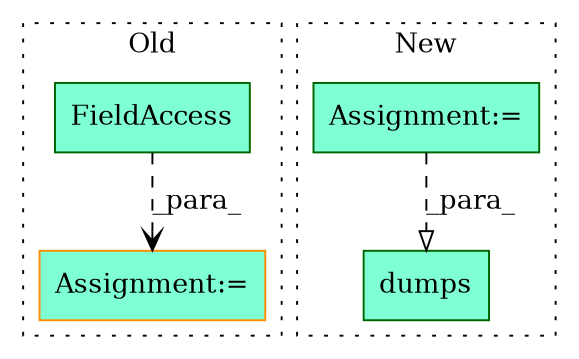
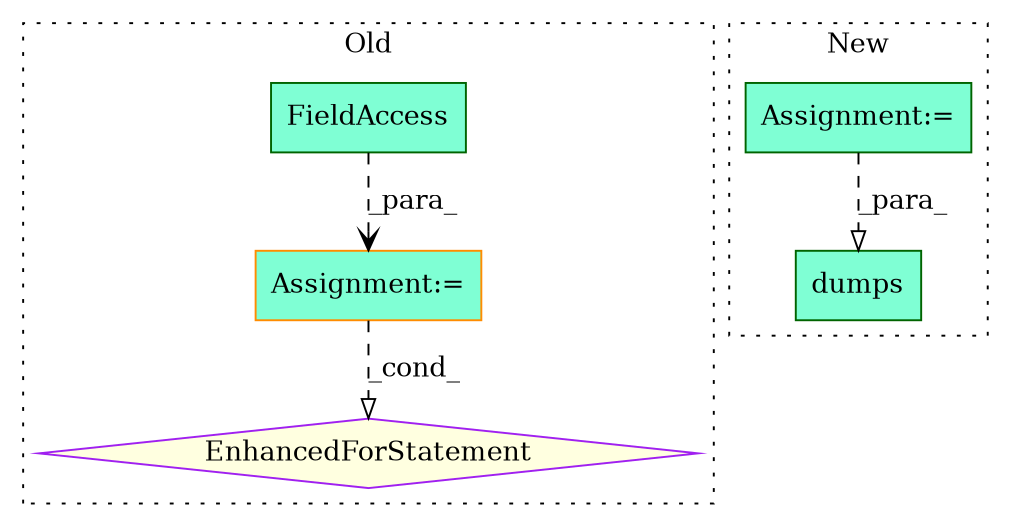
none -> (368, 453)
